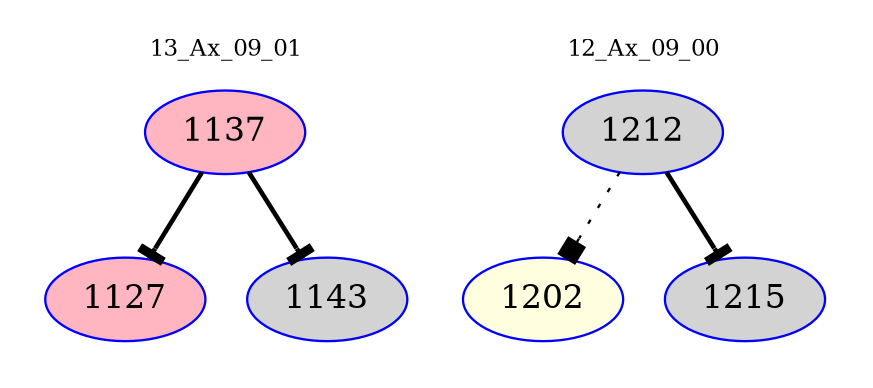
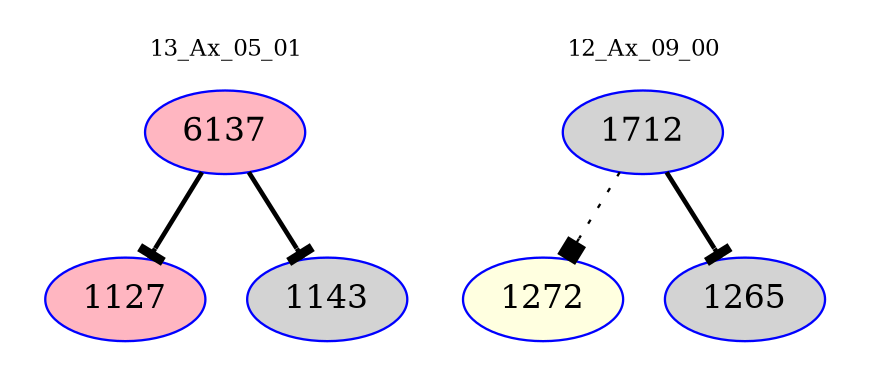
(226, 50) -> (226, 50)
(225, 132) -> (225, 132)
(643, 132) -> (643, 132)
(543, 299) -> (543, 299)
(745, 299) -> (745, 299)
